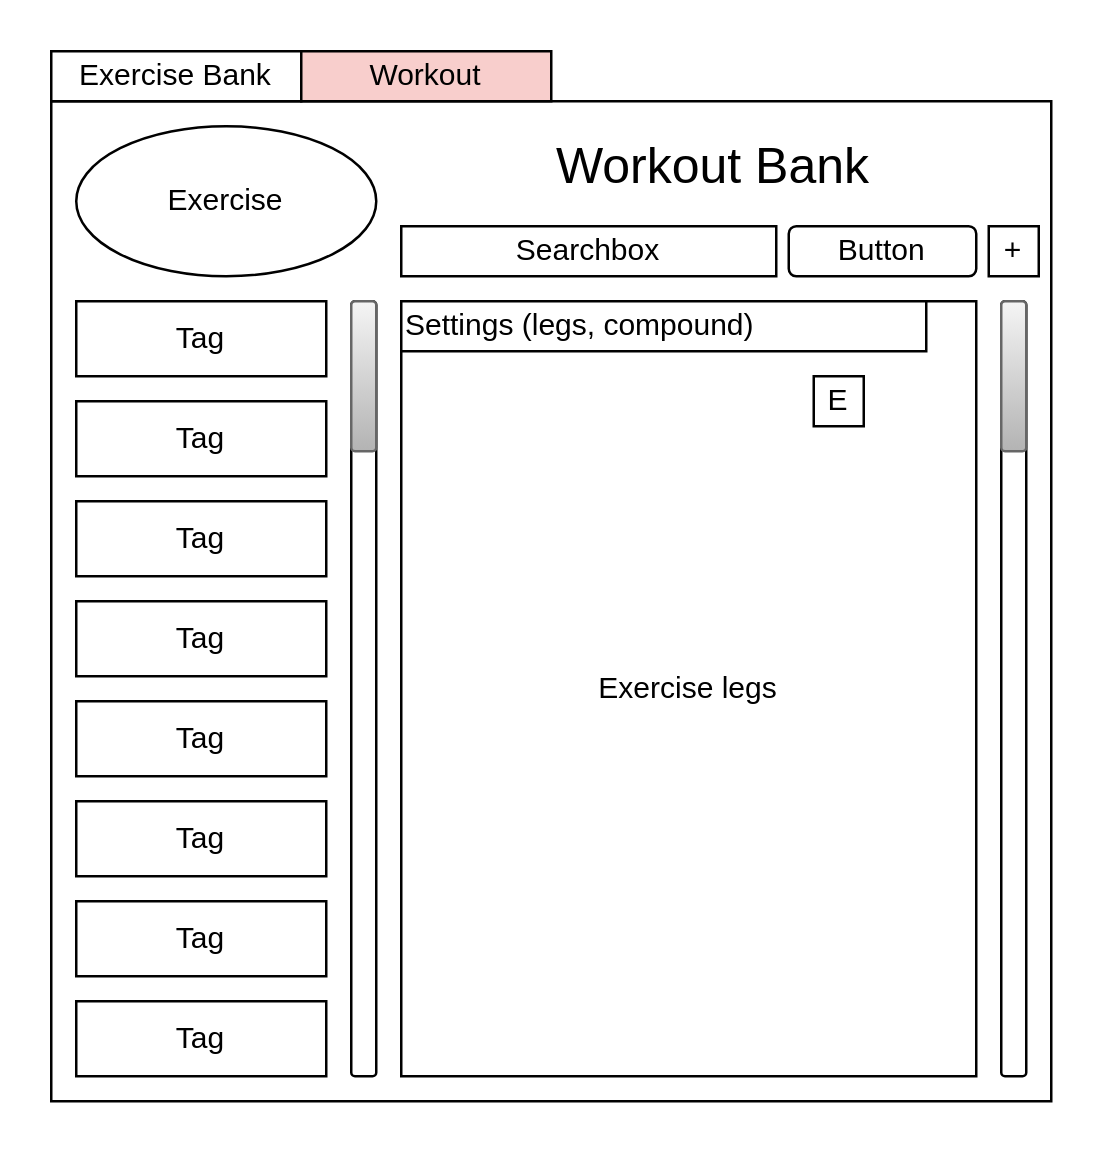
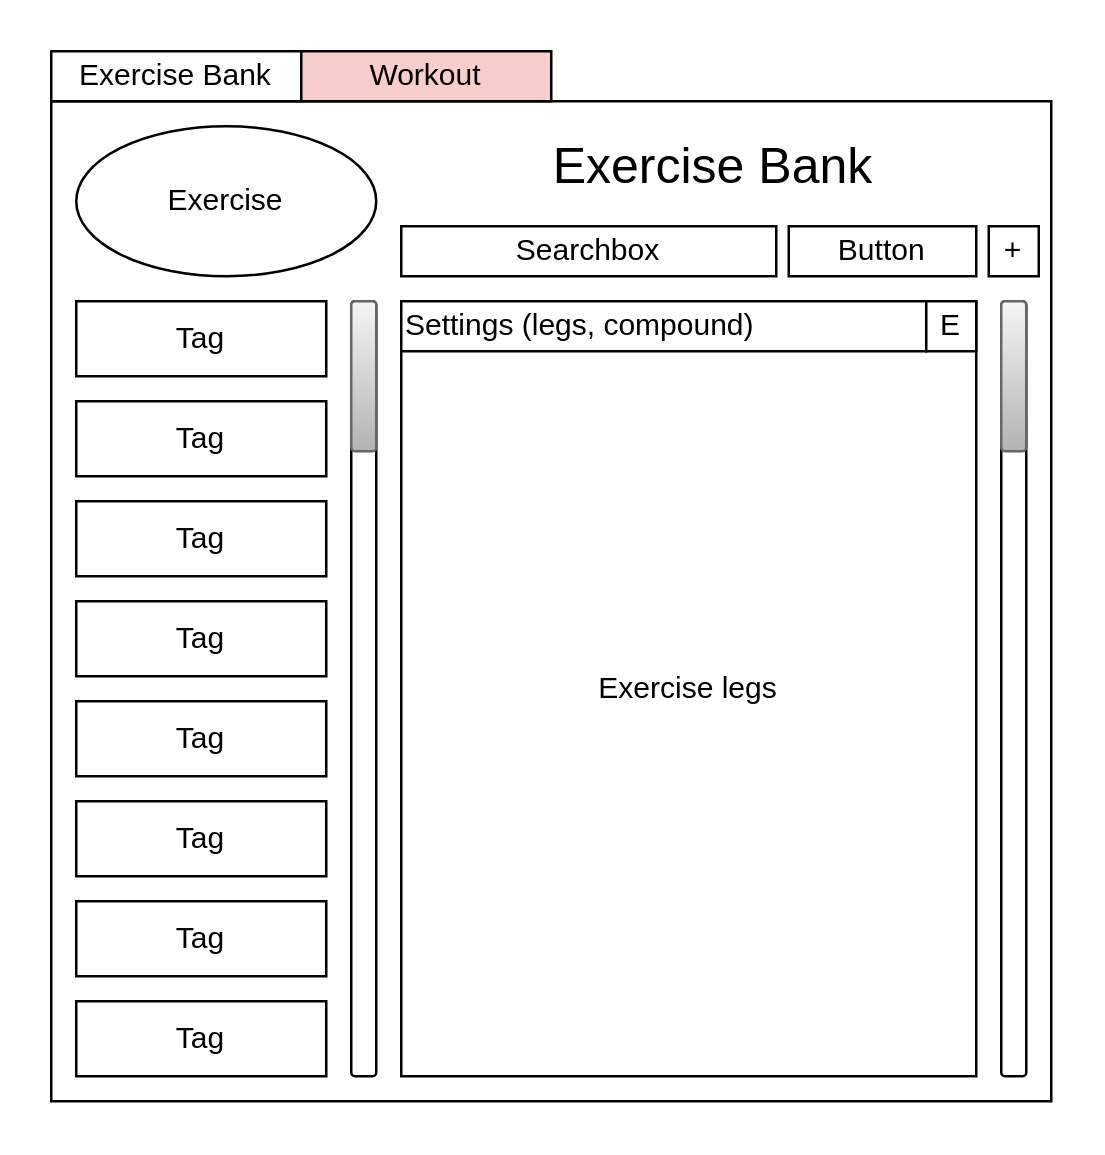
(714, 164) -> (714, 164)
(883, 251) -> (883, 251)
(839, 401) -> (951, 326)
